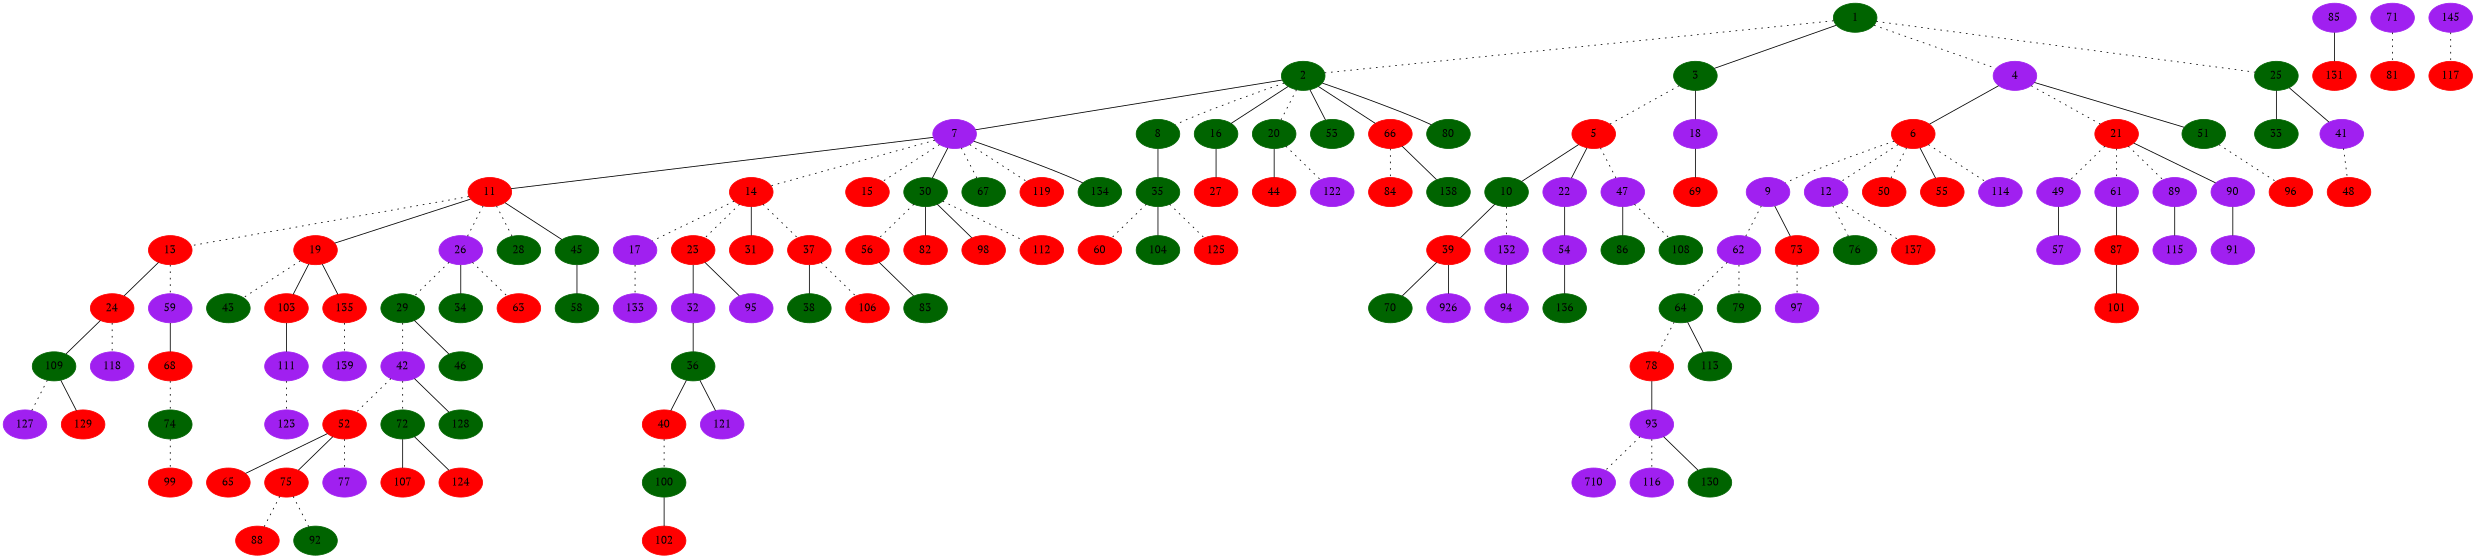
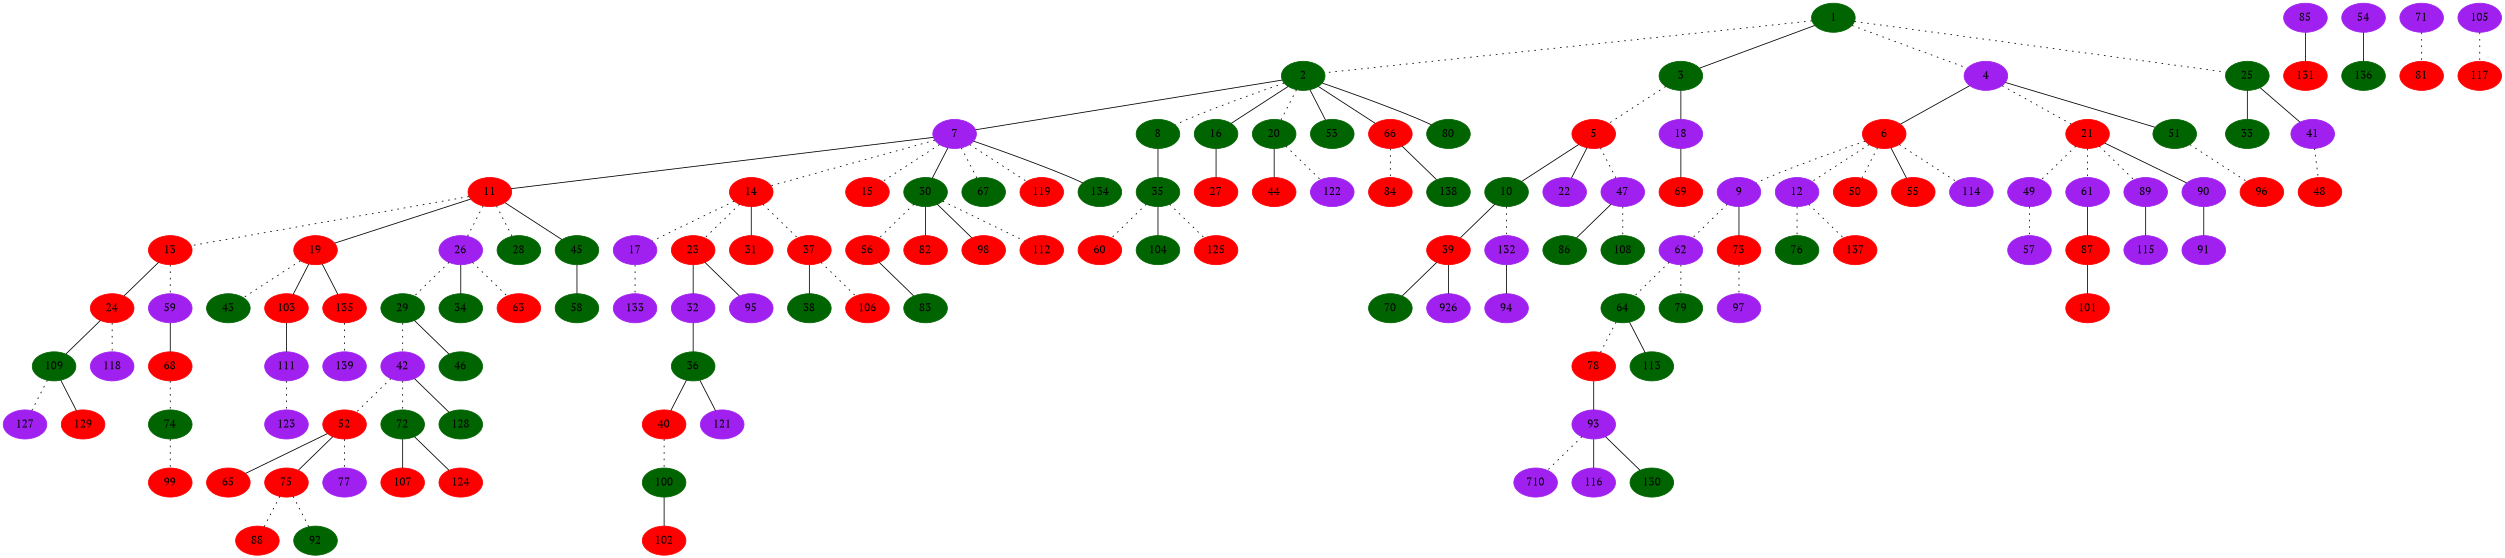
(2451, 18) -> (2480, 18)
(1565, 221) -> none
(2059, 221) -> (2029, 221)
(1652, 454) -> (1594, 454)
